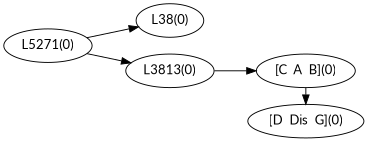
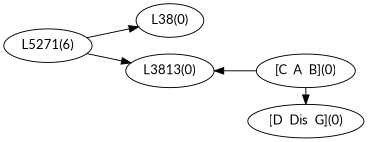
(48, 46) -> (48, 46)
(231, 71) -> (240, 71)
